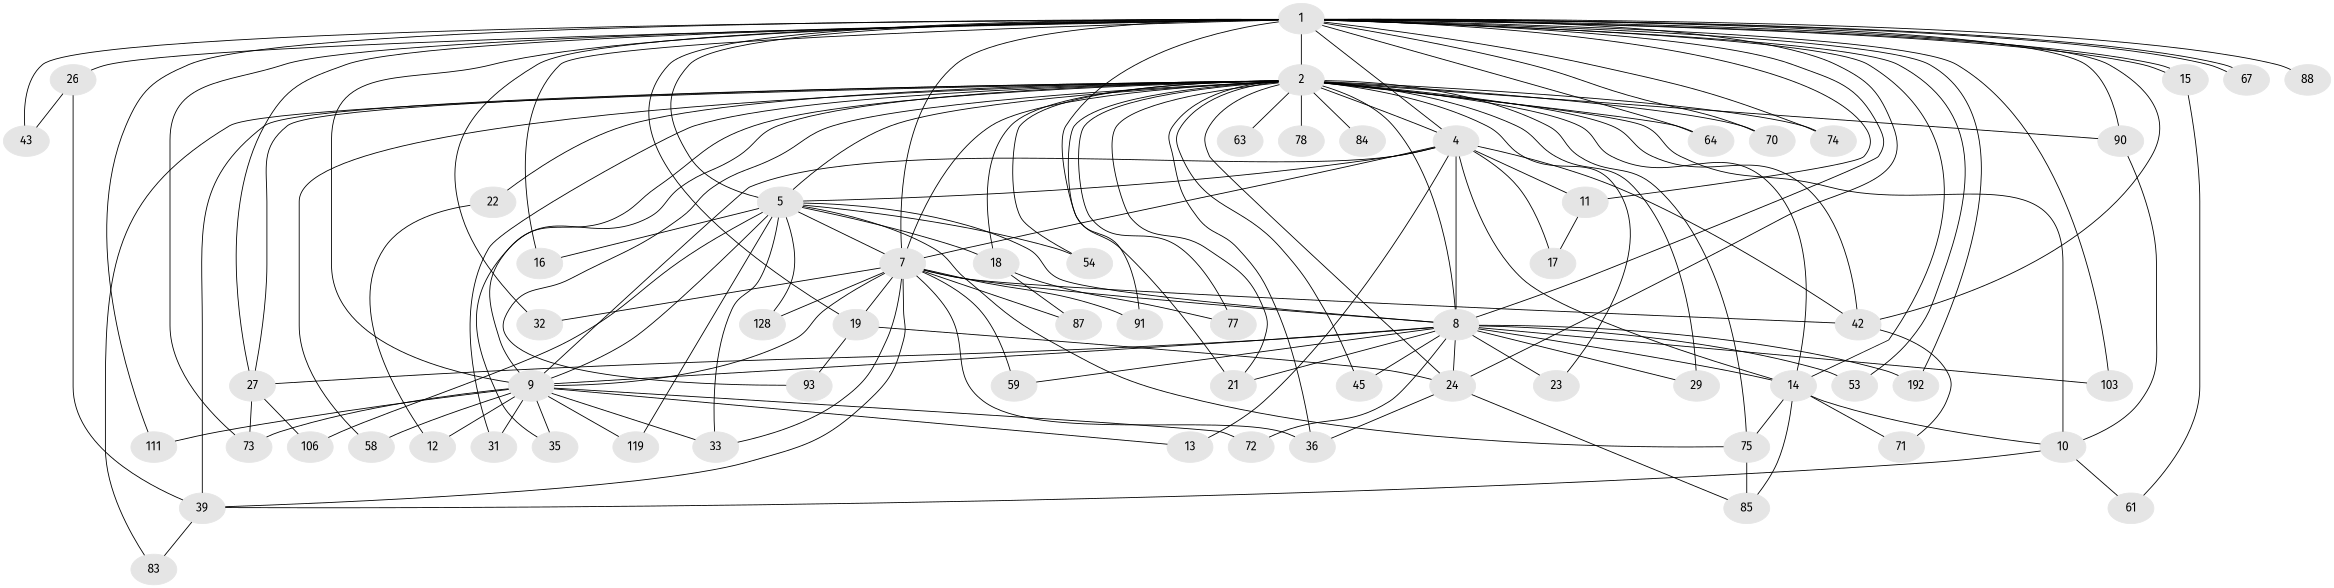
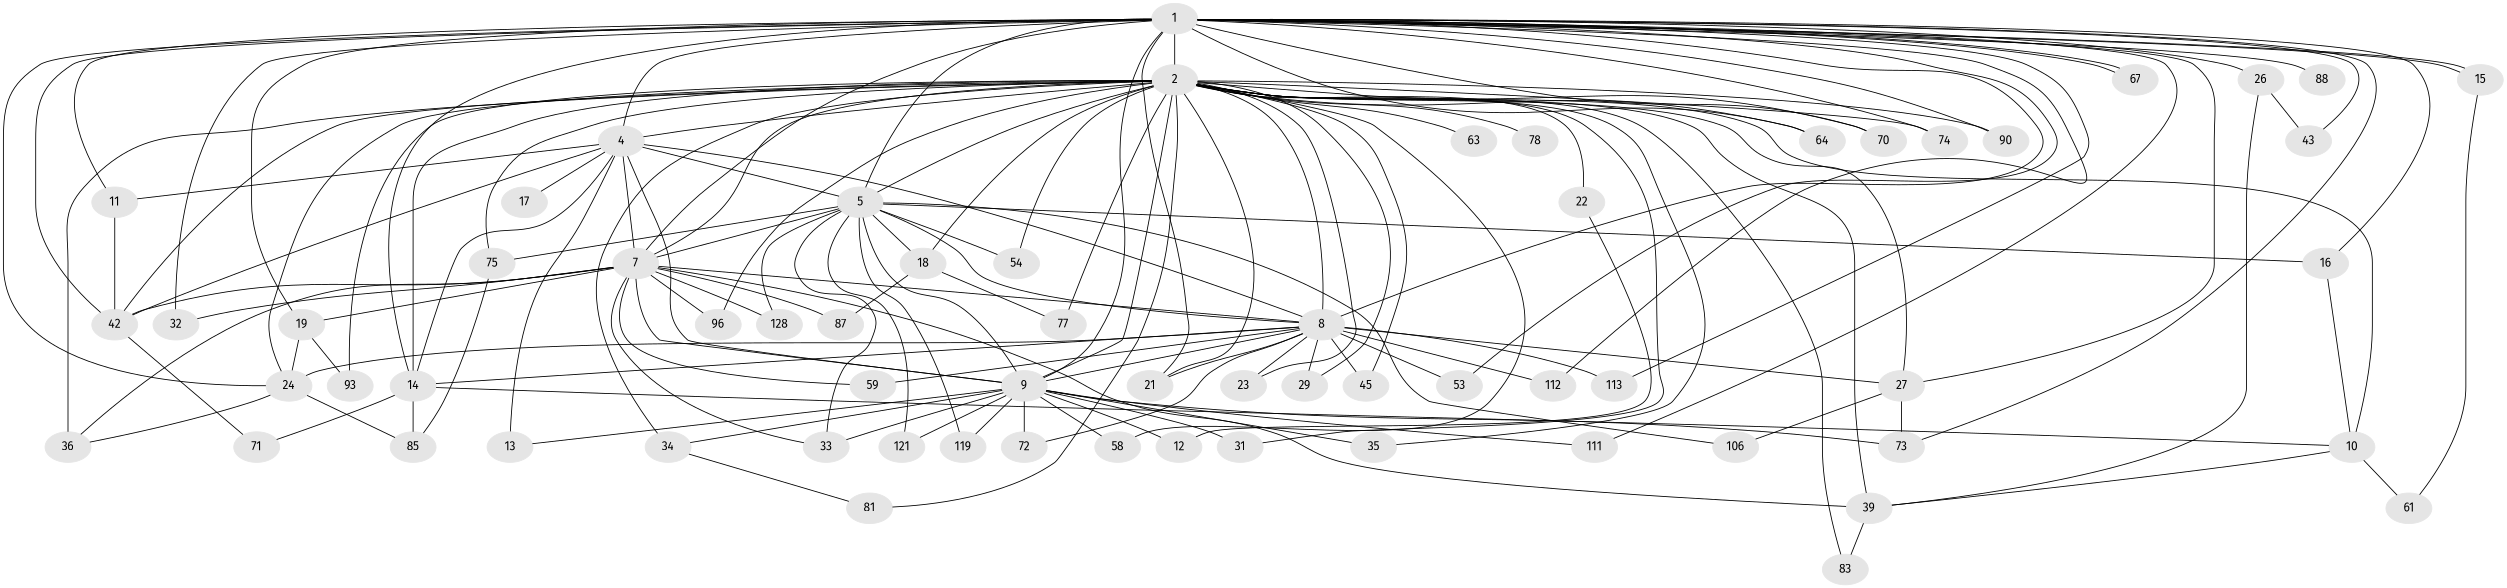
(1363, 141) -> (870, 508)
(1569, 233) -> (115, 263)
(2156, 313) -> (2339, 355)
(1140, 325) -> (718, 325)
(1916, 386) -> (1553, 386)
(2110, 386) -> (1614, 386)
(1770, 416) -> none
none -> (668, 447)
none -> (902, 447)
